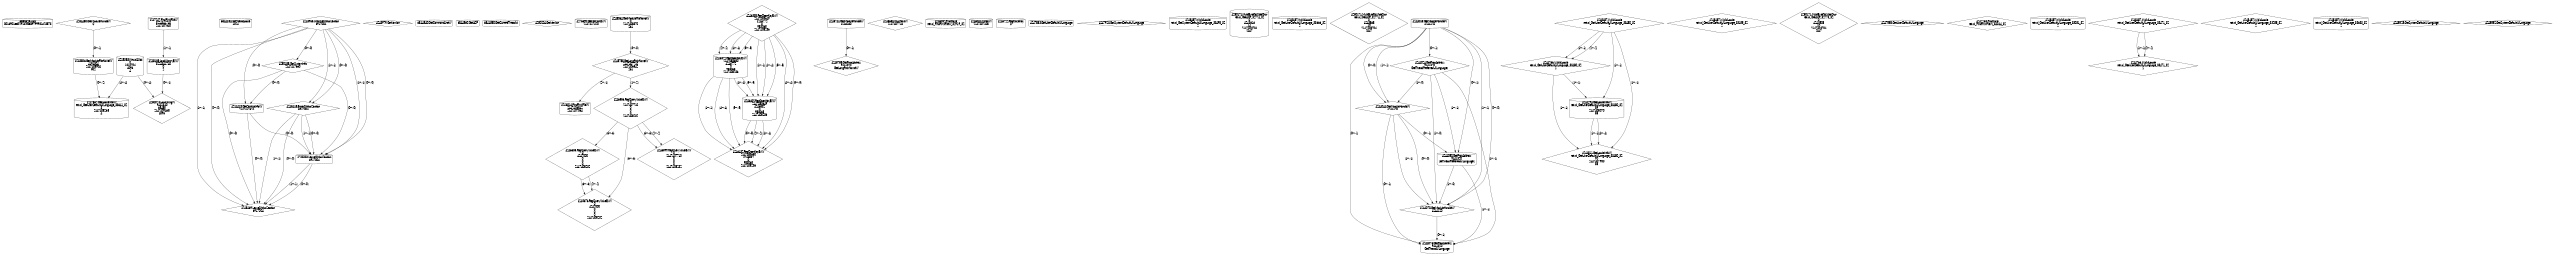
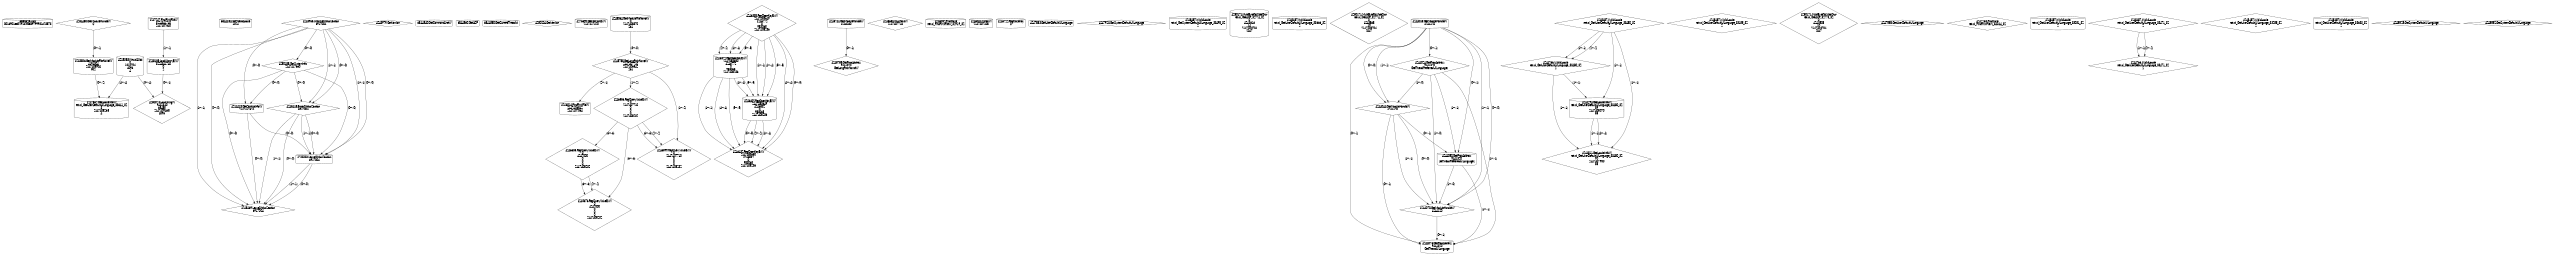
none -> (298, 86)
none -> (675, 100)
